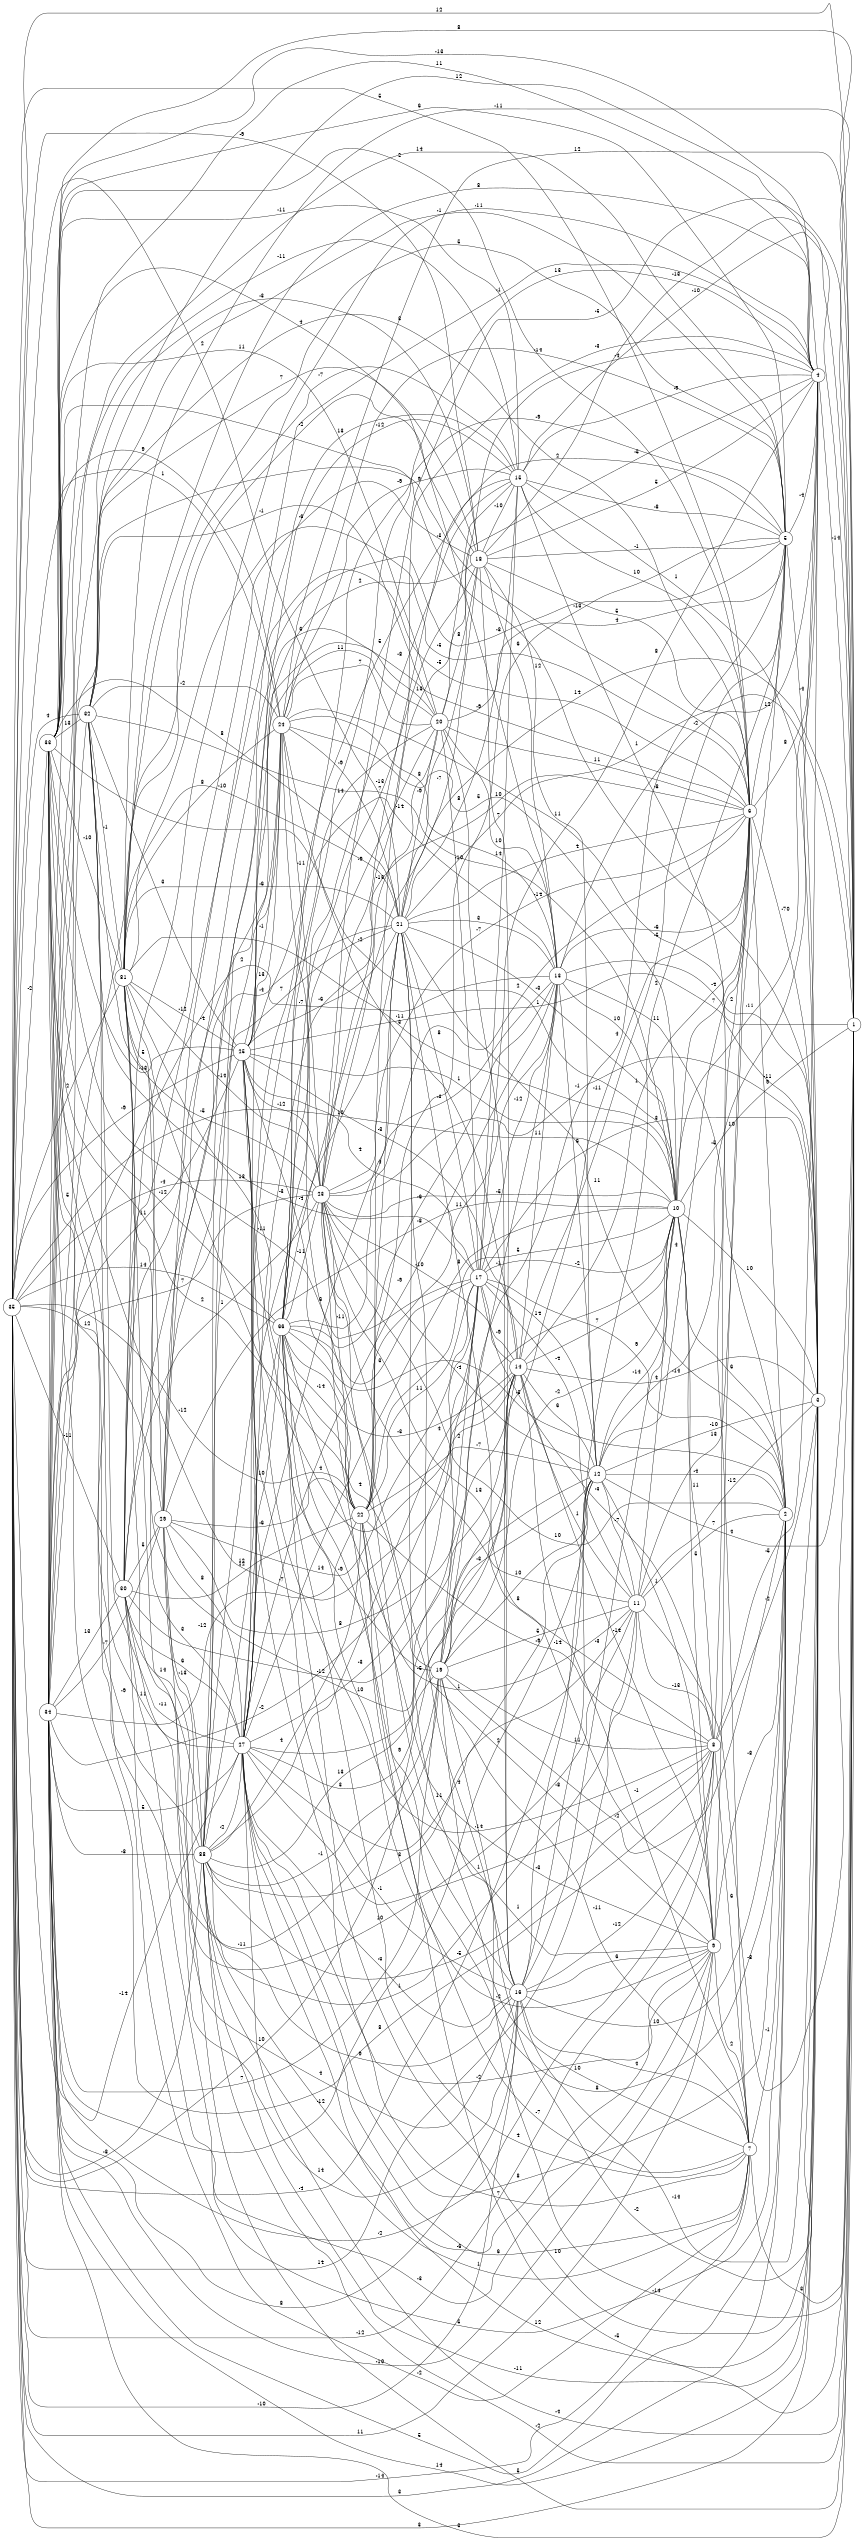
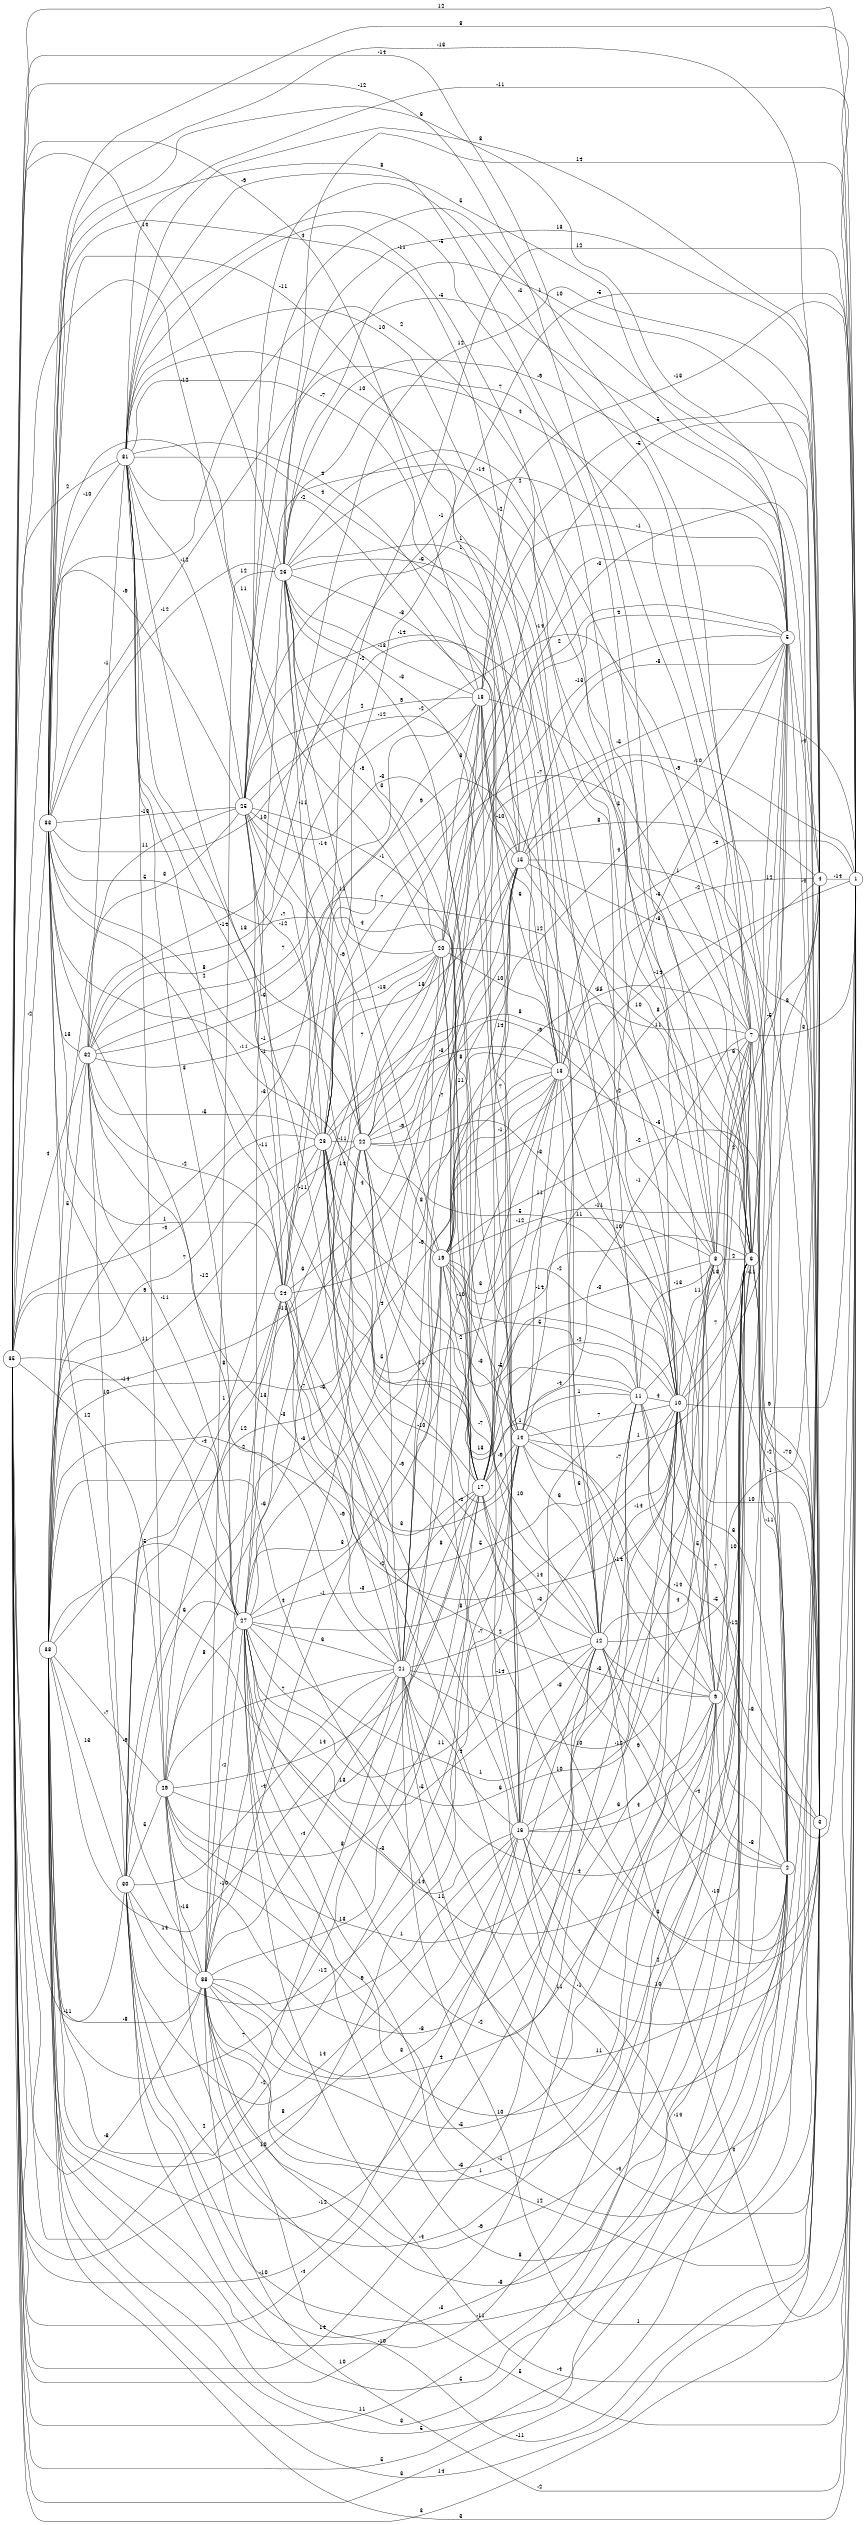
(282, 1327) -> (283, 572)
(490, 1467) -> (503, 1675)
none -> (107, 1470)
(48, 1712) -> (48, 1650)
(420, 2279) -> (422, 2237)
